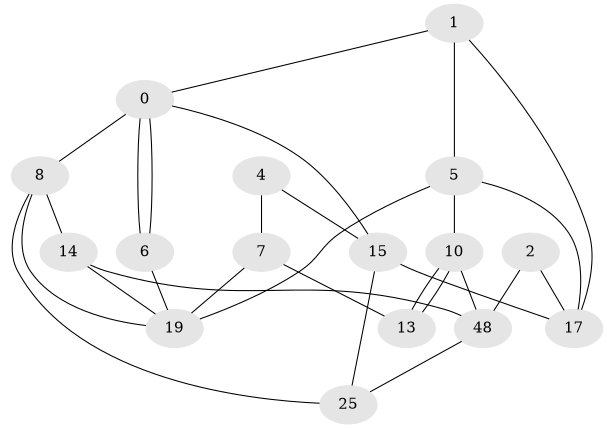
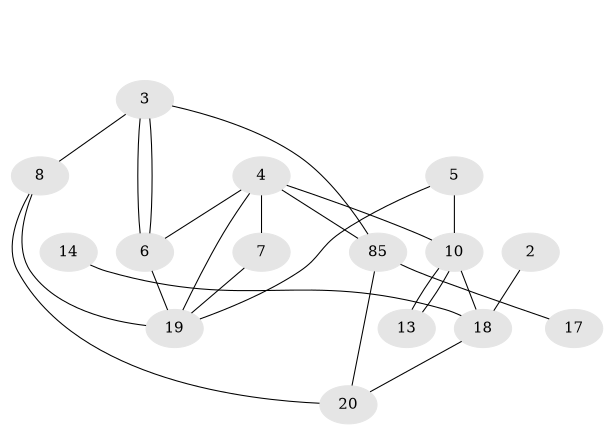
(454, 23) -> none
(145, 100) -> (145, 100)
(54, 214) -> none
none -> (203, 214)
none -> (378, 218)
(561, 224) -> none
(378, 252) -> (378, 252)
(321, 284) -> none
(122, 290) -> (214, 250)
(552, 290) -> none
(483, 329) -> (483, 329)
(348, 405) -> (348, 405)
